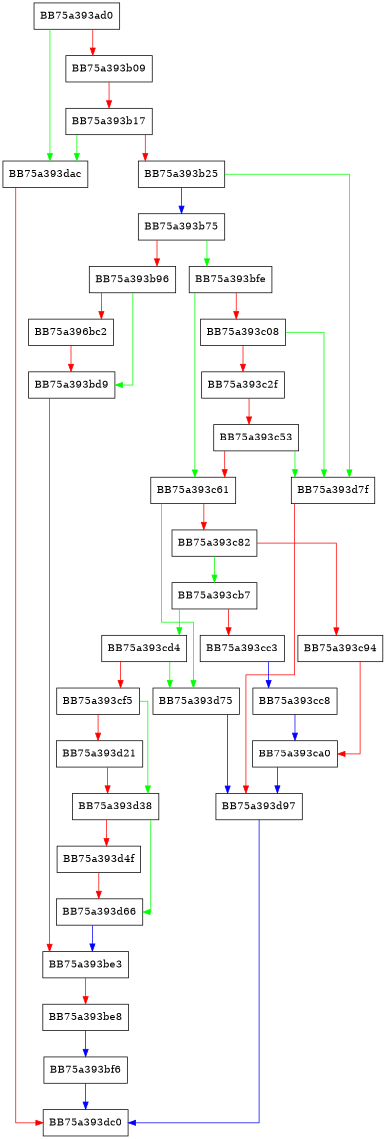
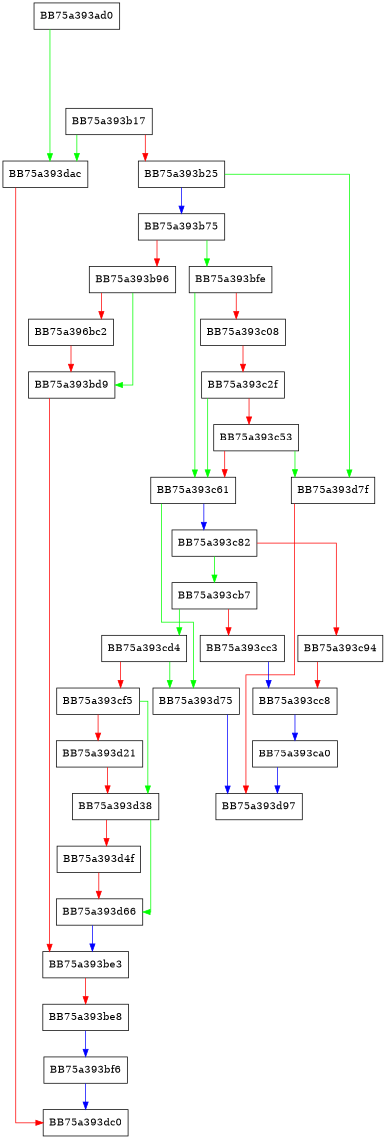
(109, 69) -> none
(324, 382) -> none
none -> (208, 434)
(204, 513) -> (204, 513)
(360, 715) -> (317, 671)
(259, 1033) -> none
